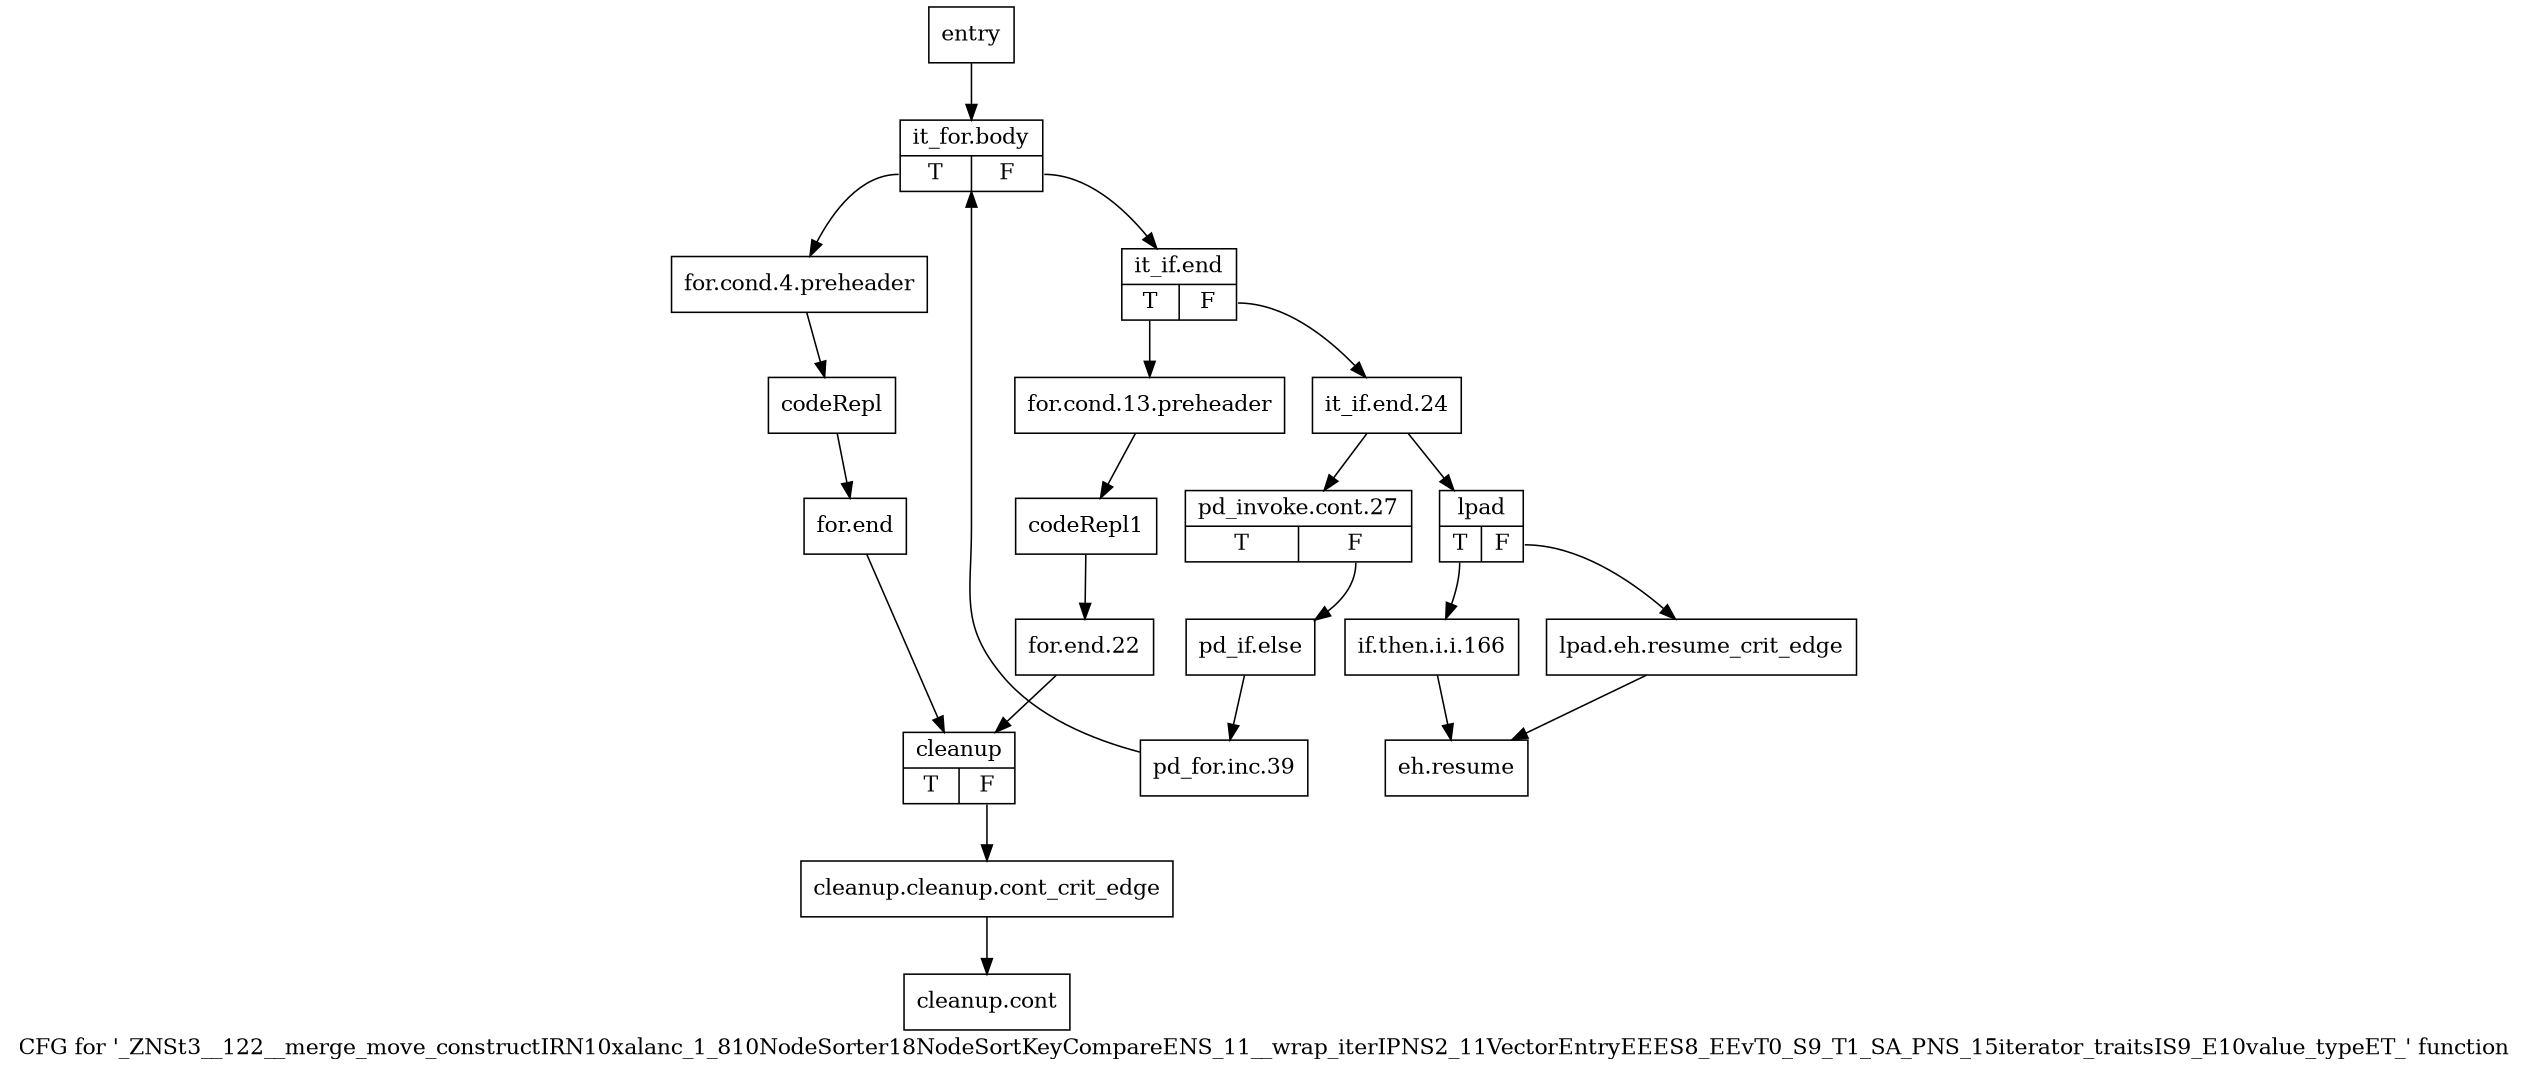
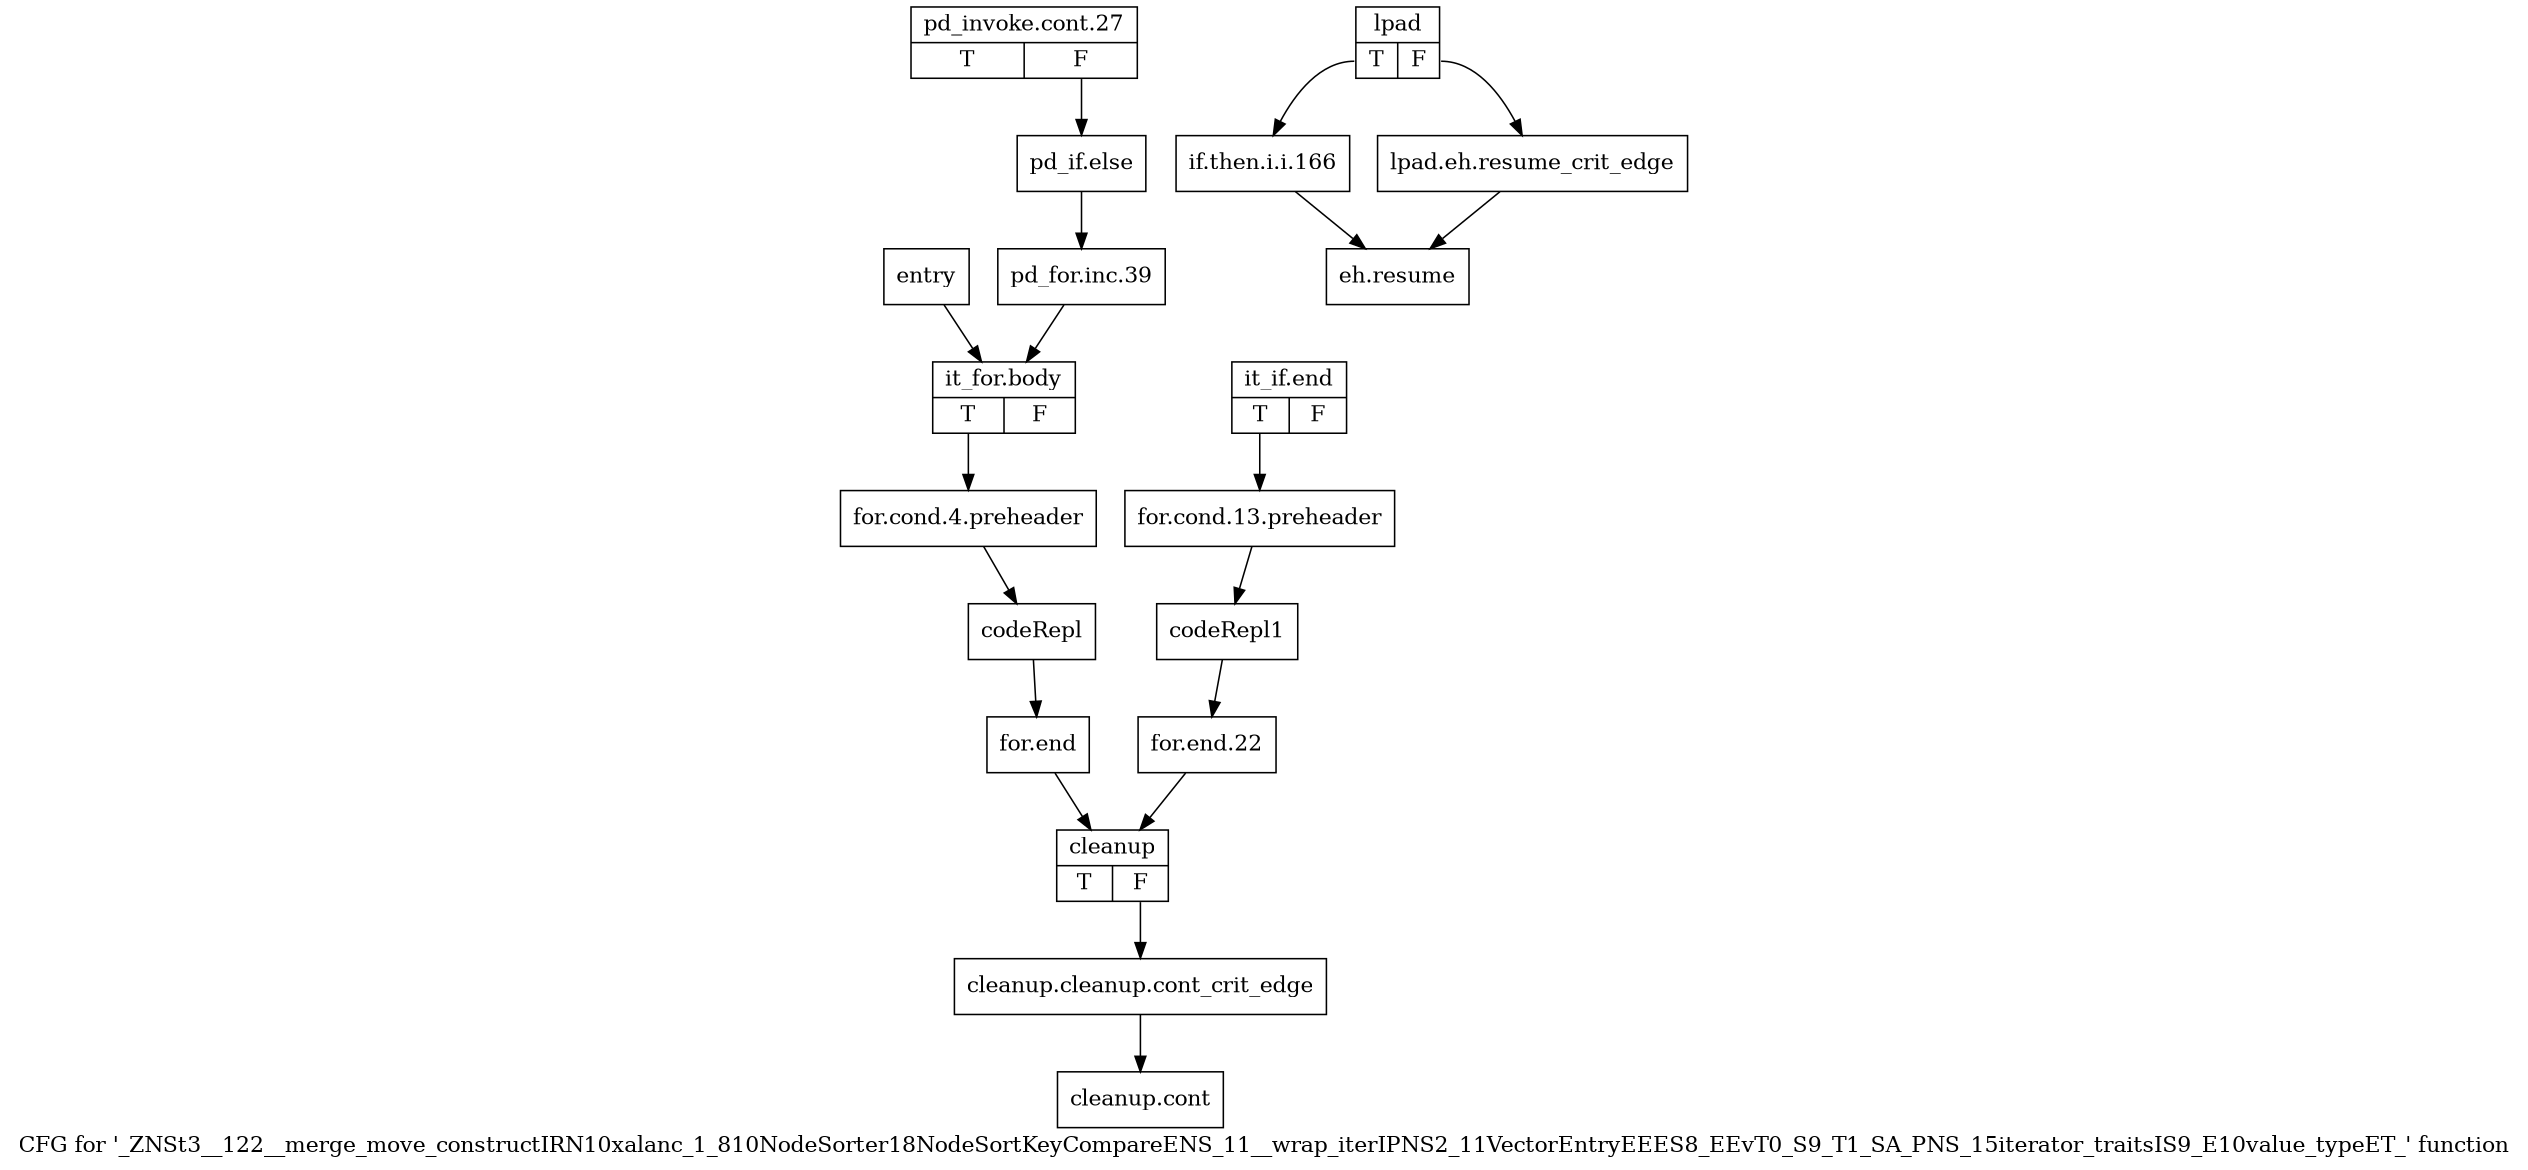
(1102, 194) -> none
(1387, 405) -> none
